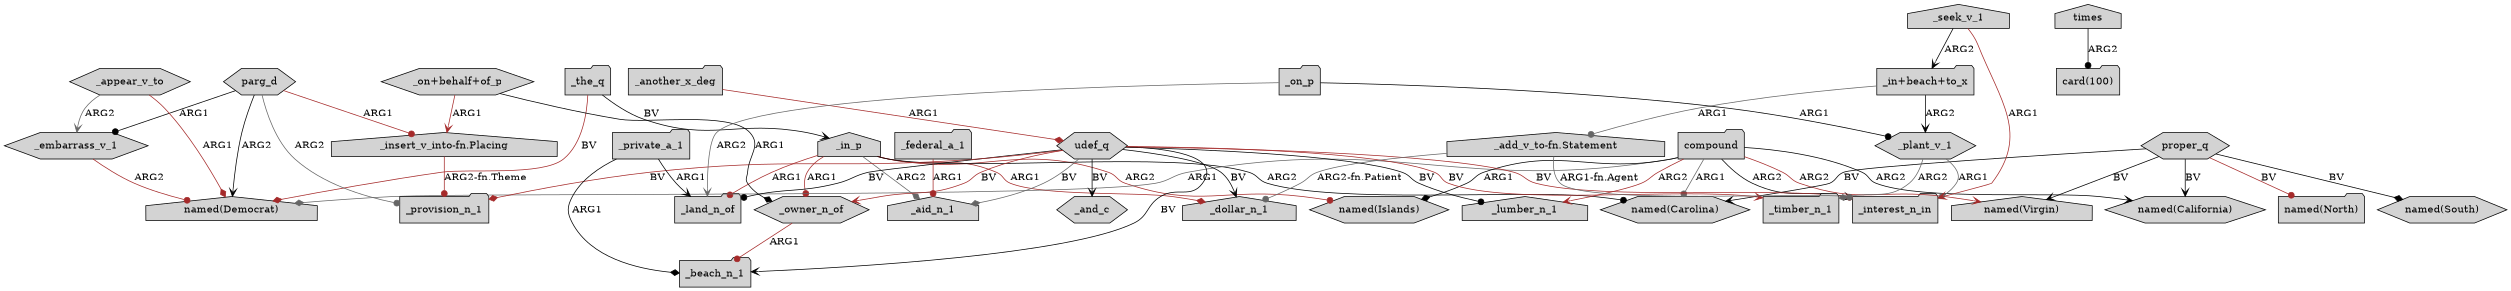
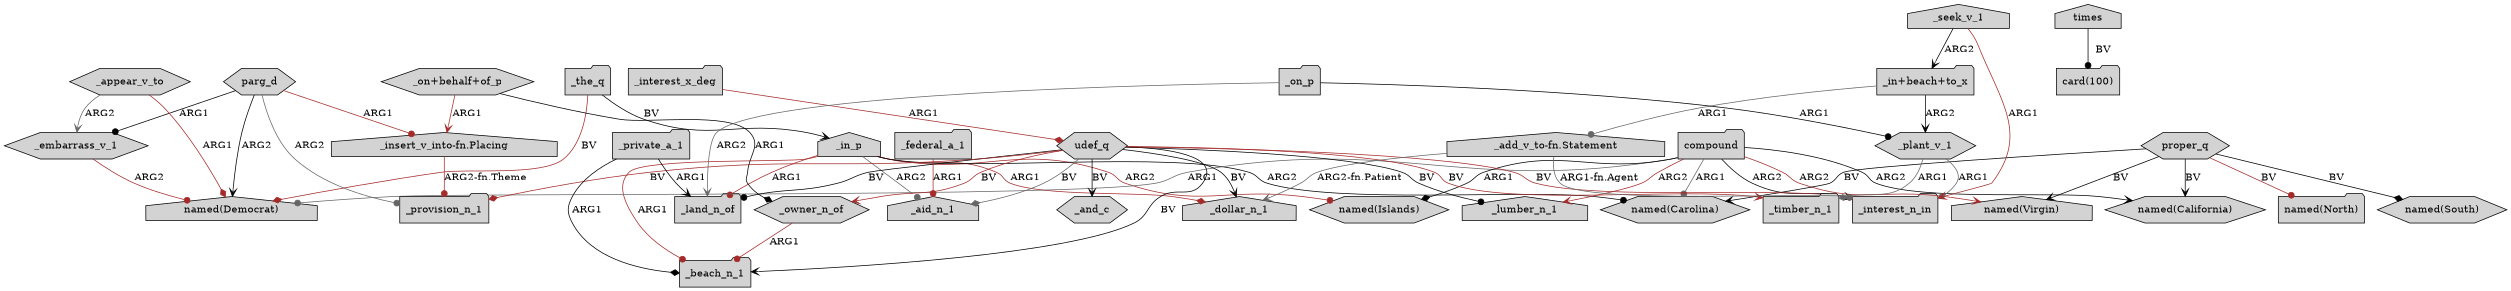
(2103, 50) -> (2103, 50)
(675, 82) -> (675, 82)
(1340, 166) -> (1340, 166)
(808, 170) -> (668, 164)
(888, 175) -> (888, 175)
(1933, 178) -> (1933, 178)
(991, 191) -> (991, 191)
